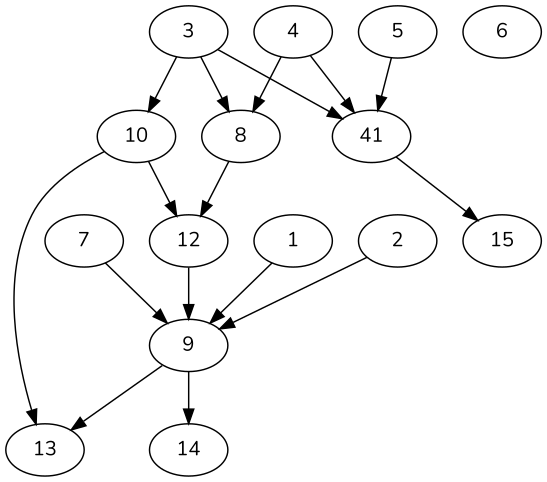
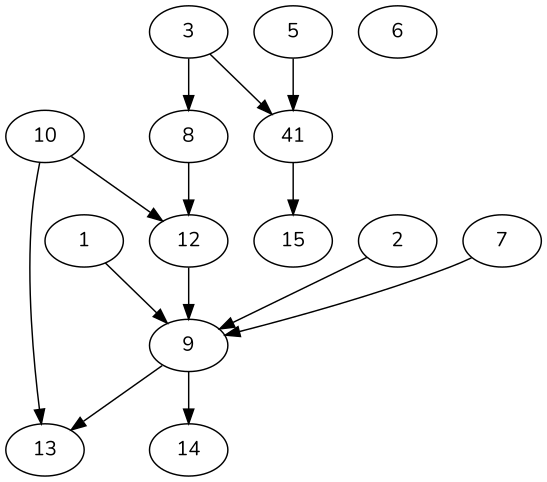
(293, 32) -> none
(166, 78) -> none
